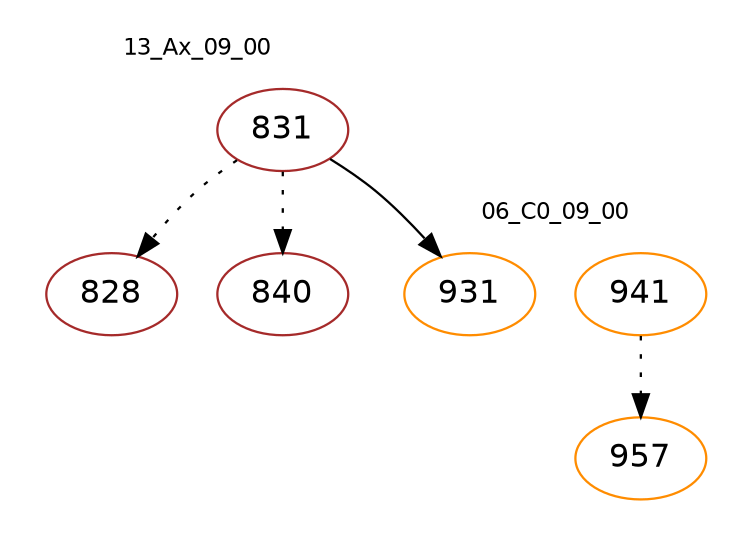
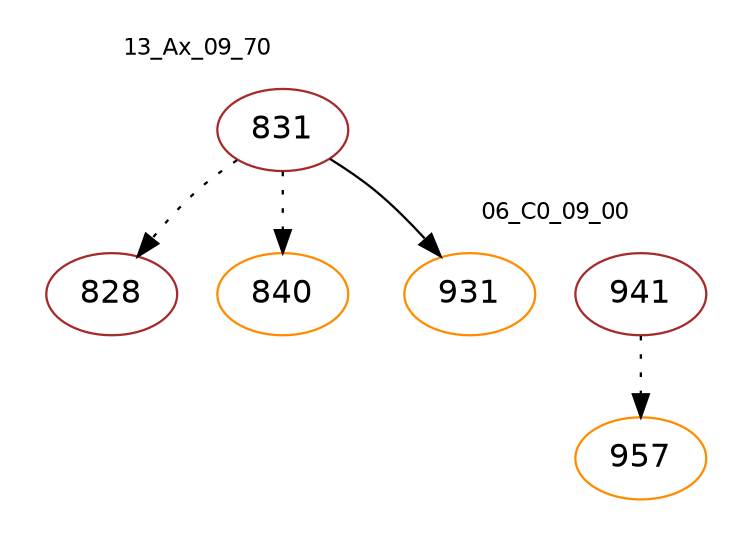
(197, 49) -> (197, 49)
(283, 294) -> (283, 294)
(641, 294) -> (641, 294)
